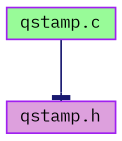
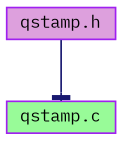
(61, 66) -> (61, 66)
